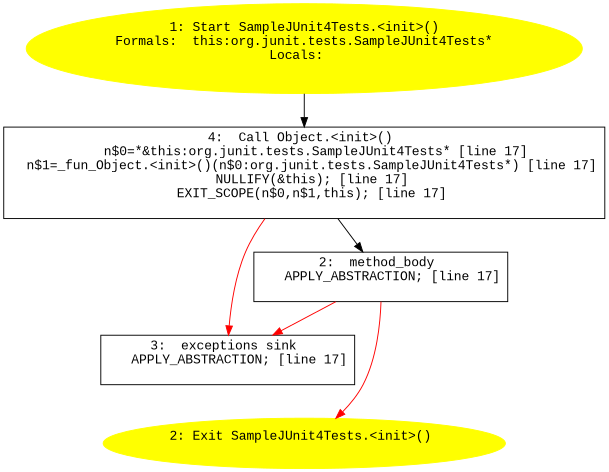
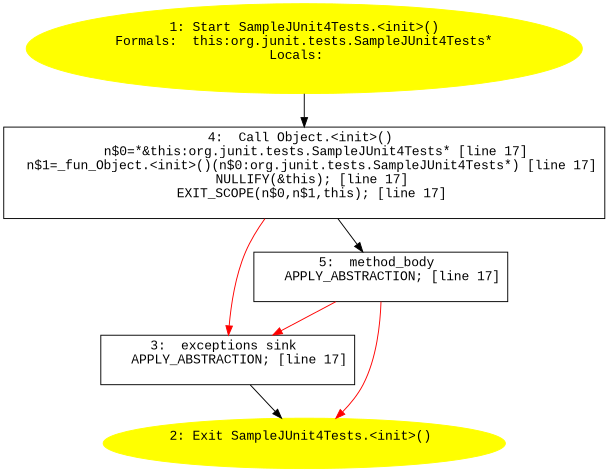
(381, 277) -> (381, 277)
none -> (263, 398)
